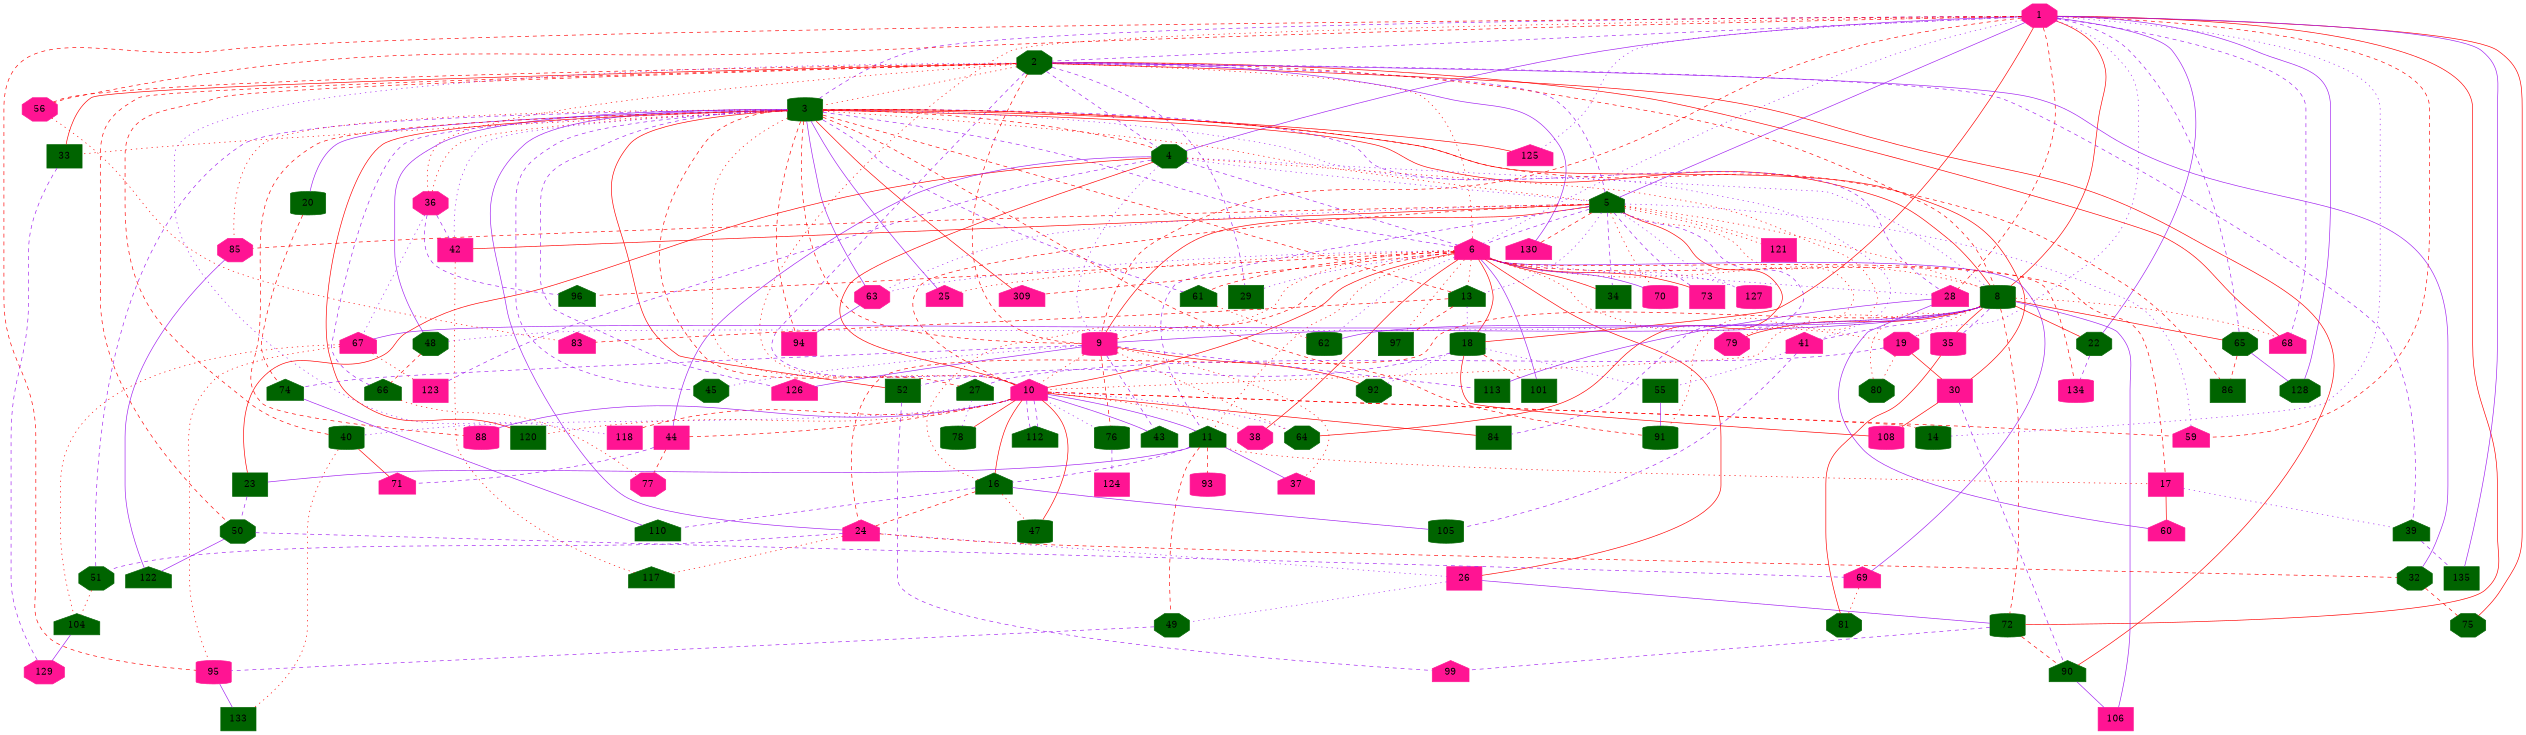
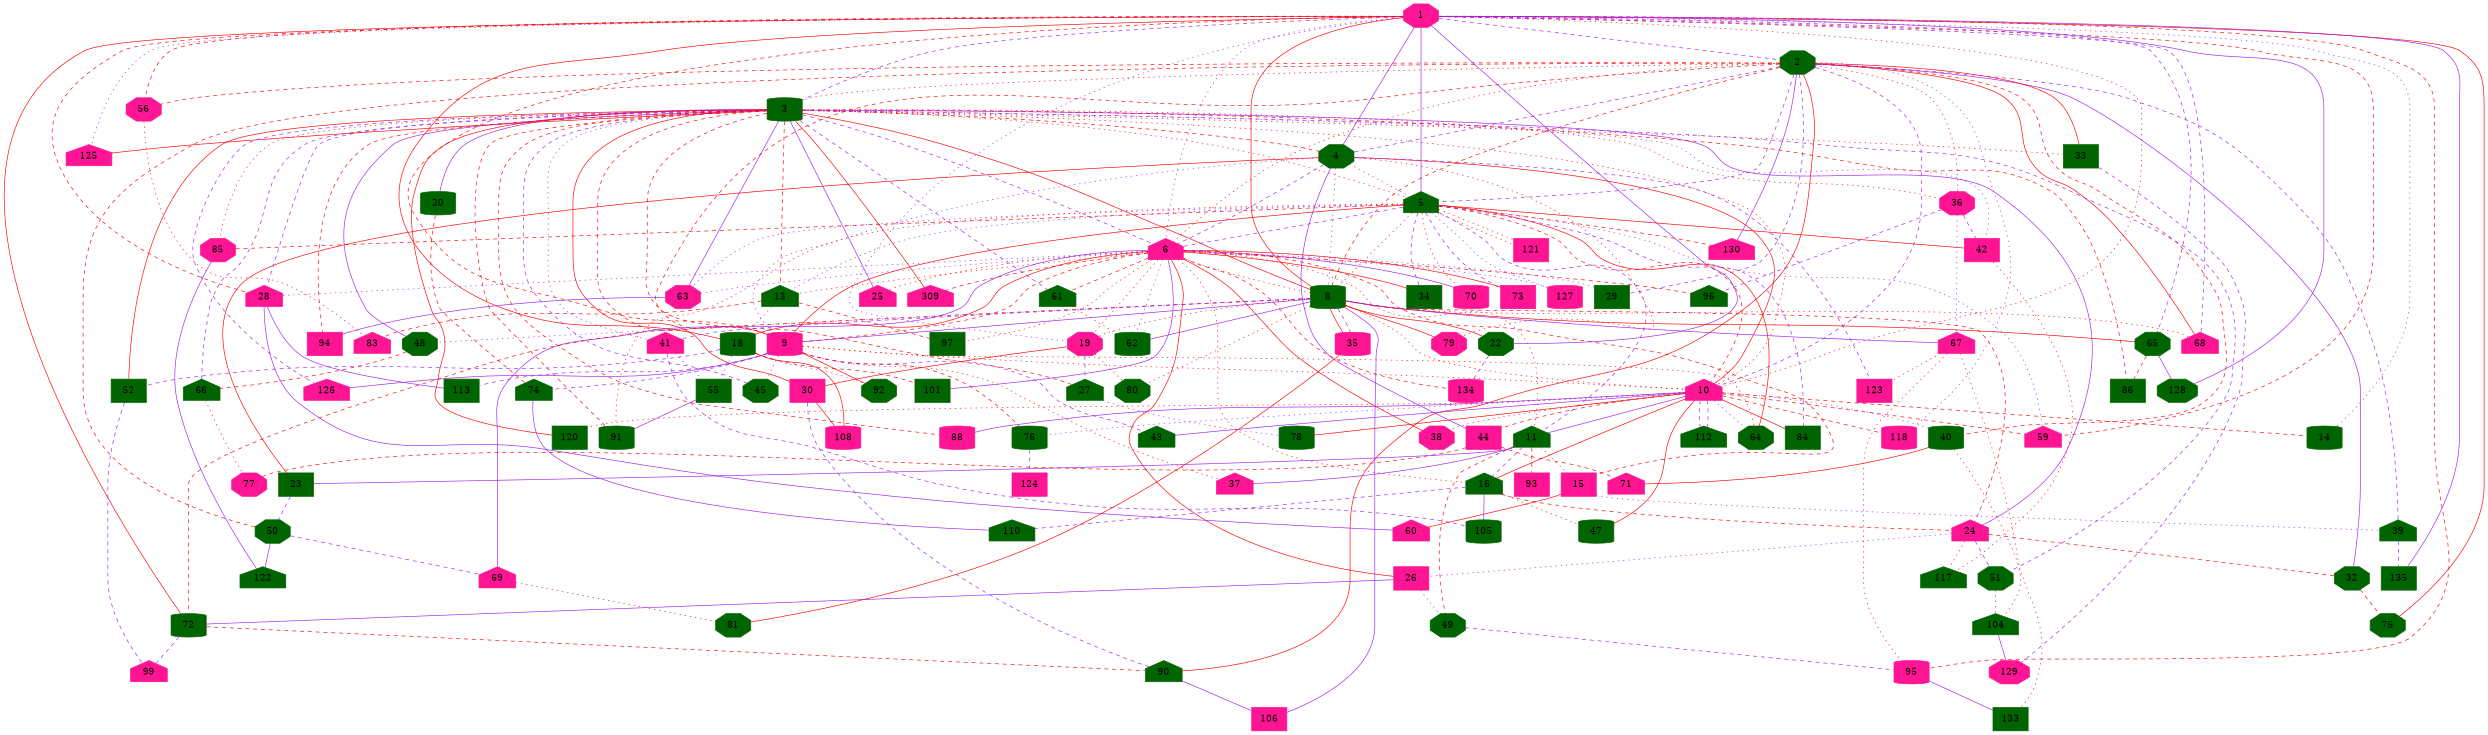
(1236, 341) -> none
(625, 438) -> (1899, 438)
(518, 475) -> (1564, 463)
(1208, 485) -> (1532, 485)
(2166, 485) -> (1579, 485)
